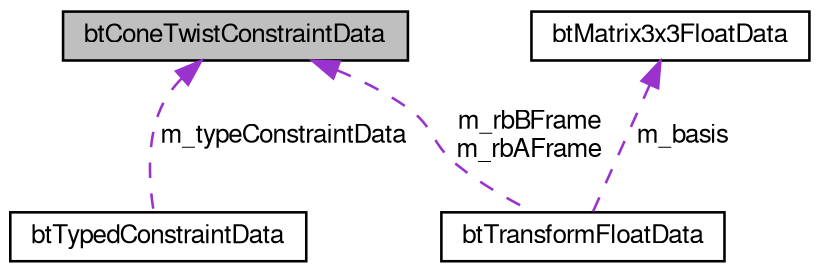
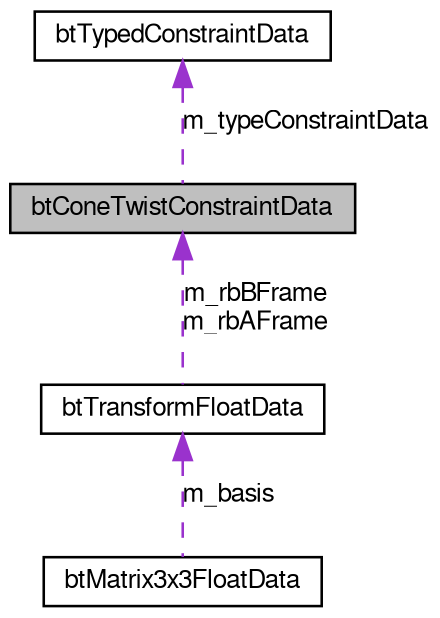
(152, 141) -> (183, 136)
(621, 148) -> (183, 509)
